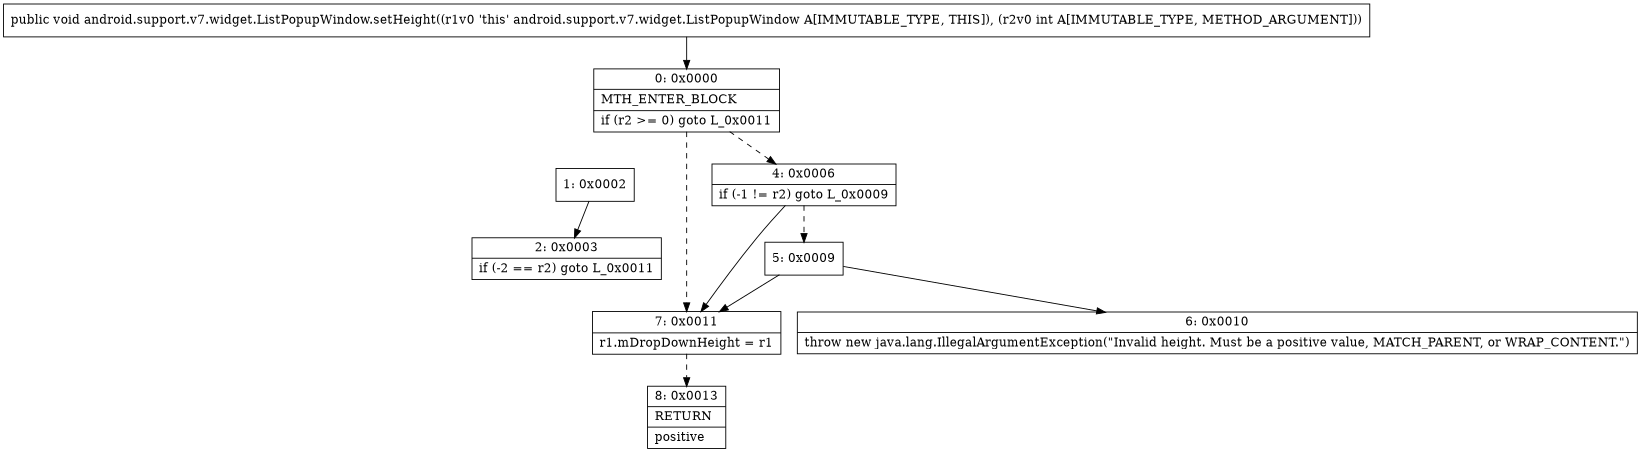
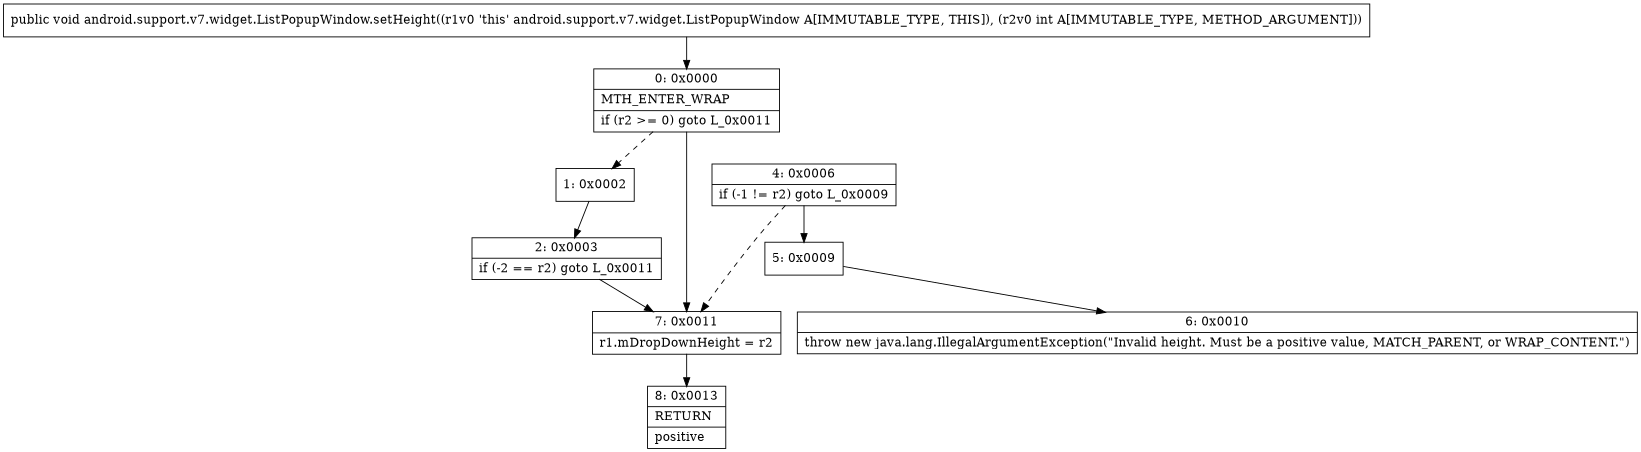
(669, 100) -> (666, 100)
(749, 145) -> (636, 147)
(687, 217) -> (687, 217)
(804, 219) -> (804, 219)
(744, 254) -> (744, 254)
(753, 291) -> (622, 293)
(687, 343) -> (687, 343)
(687, 366) -> (687, 366)
